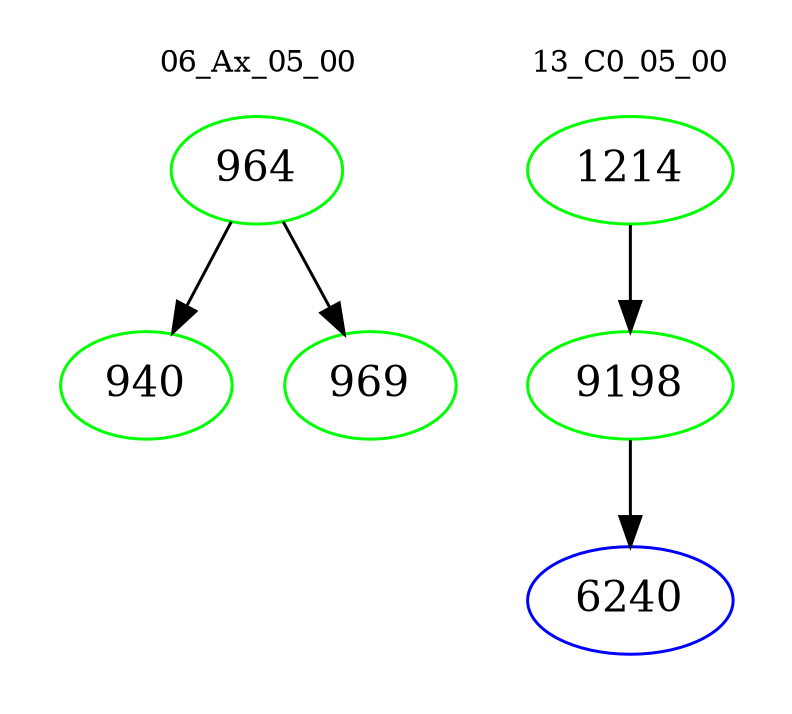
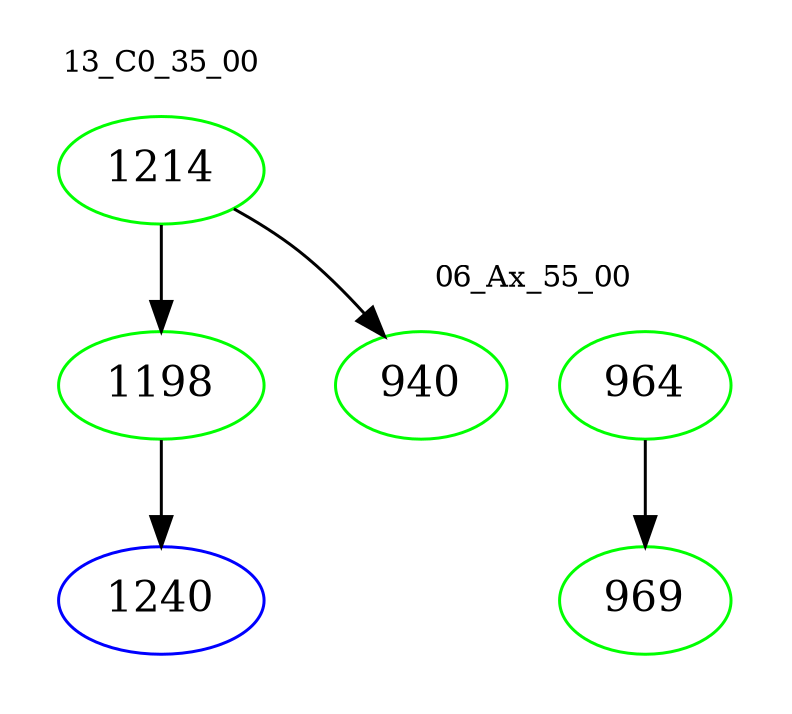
(258, 64) -> (533, 279)
(630, 64) -> (161, 64)
(209, 264) -> (329, 278)
(630, 385) -> (161, 385)
(630, 600) -> (161, 600)
